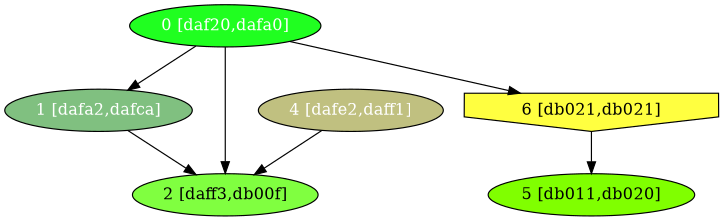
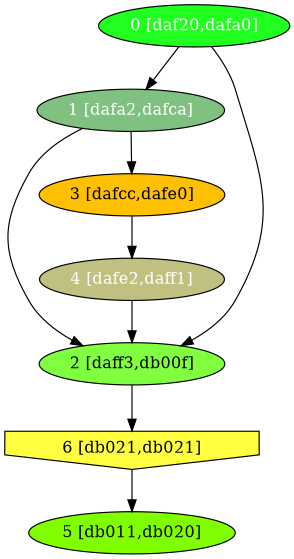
(399, 66) -> (132, 402)
none -> (132, 195)
